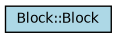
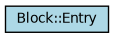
(58, 19) -> (57, 19)
